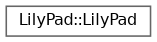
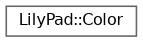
(78, 21) -> (71, 21)
